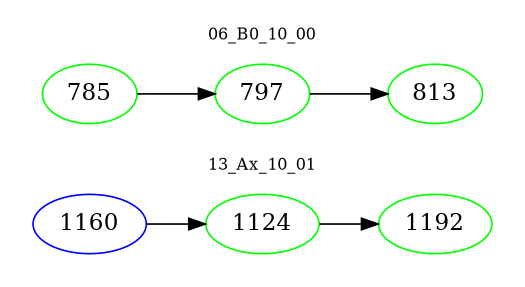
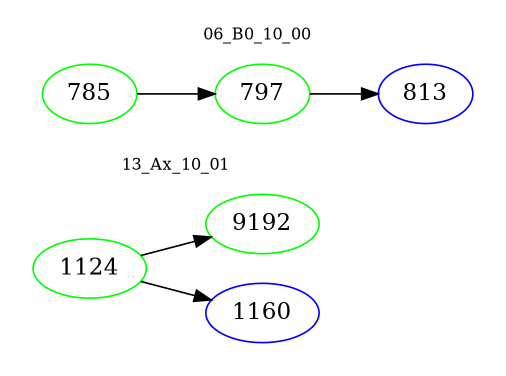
(435, 94) -> (426, 94)
(168, 224) -> (168, 289)
(435, 224) -> (262, 224)
